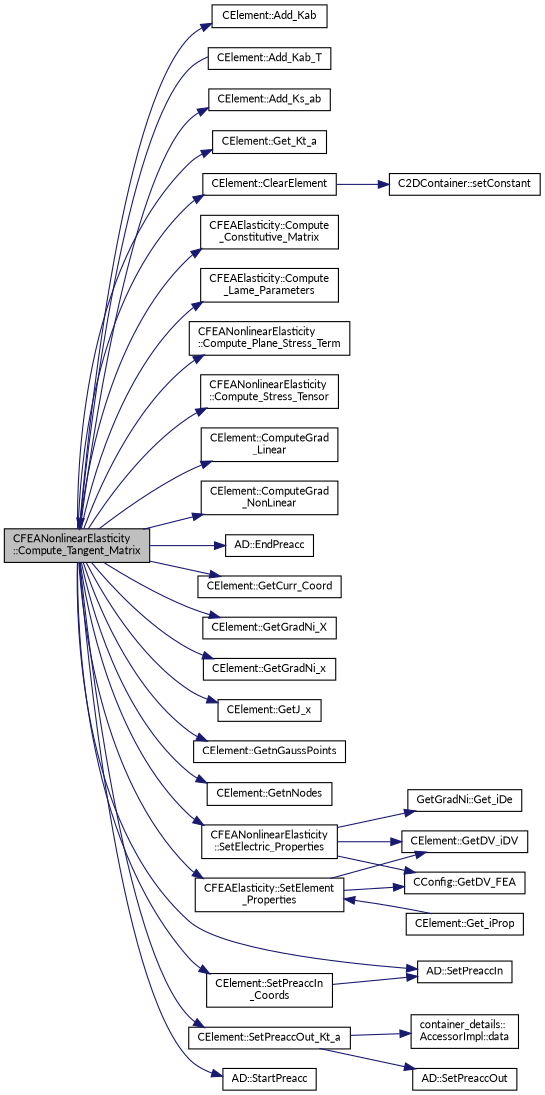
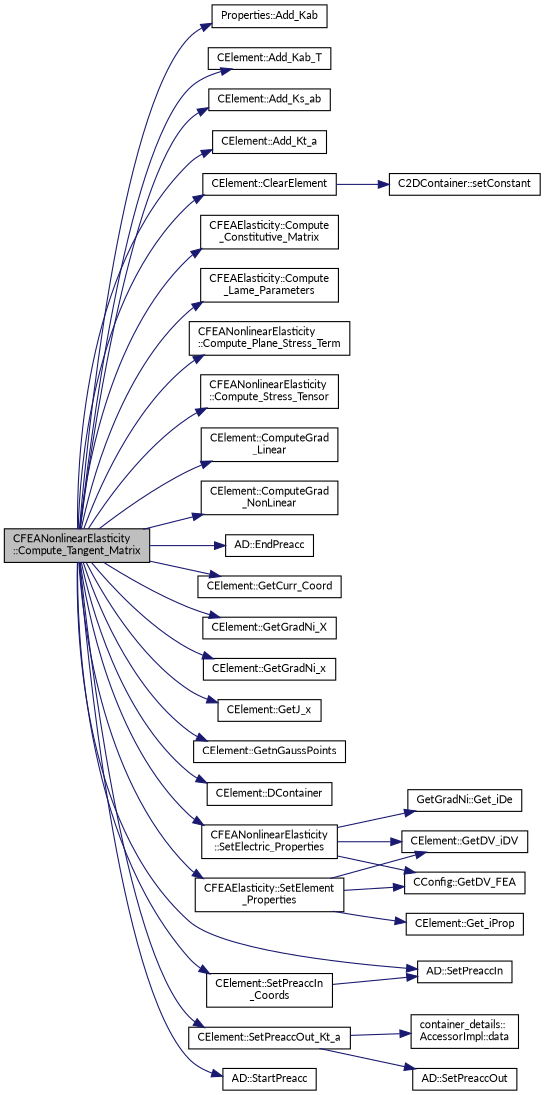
(270, 16) -> (270, 16)
(270, 142) -> (270, 142)
(132, 205) -> (129, 237)
(270, 794) -> (270, 794)
(394, 906) -> (364, 916)
